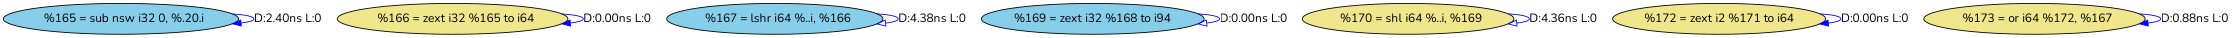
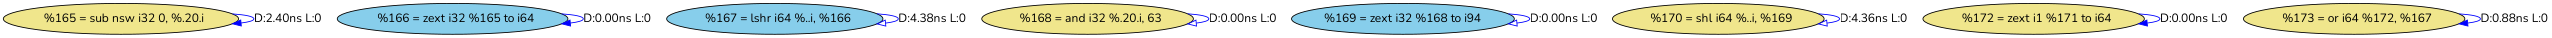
(121, 19) -> (121, 19)
(453, 19) -> (453, 19)
none -> (1088, 19)
(1719, 19) -> (2034, 19)
